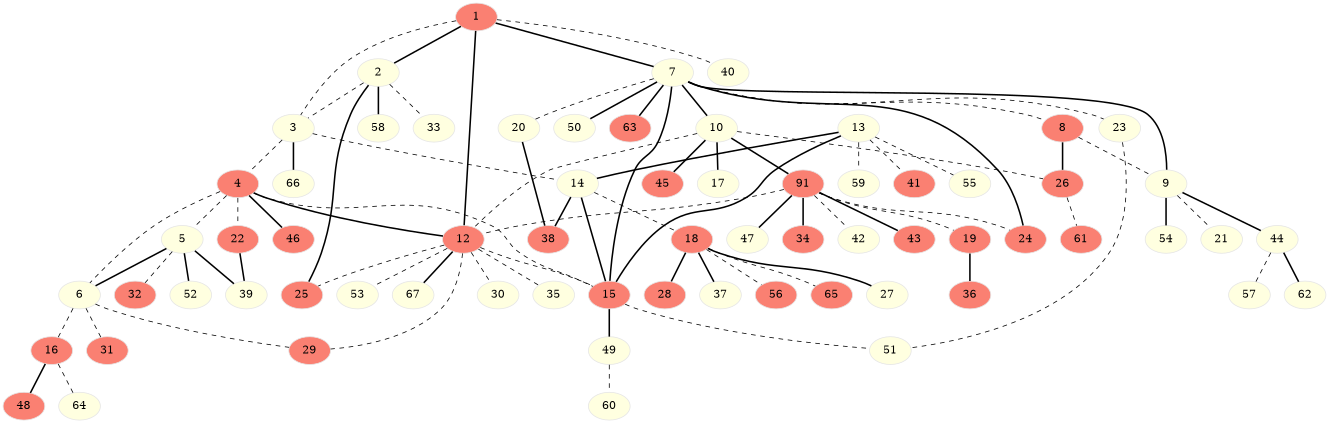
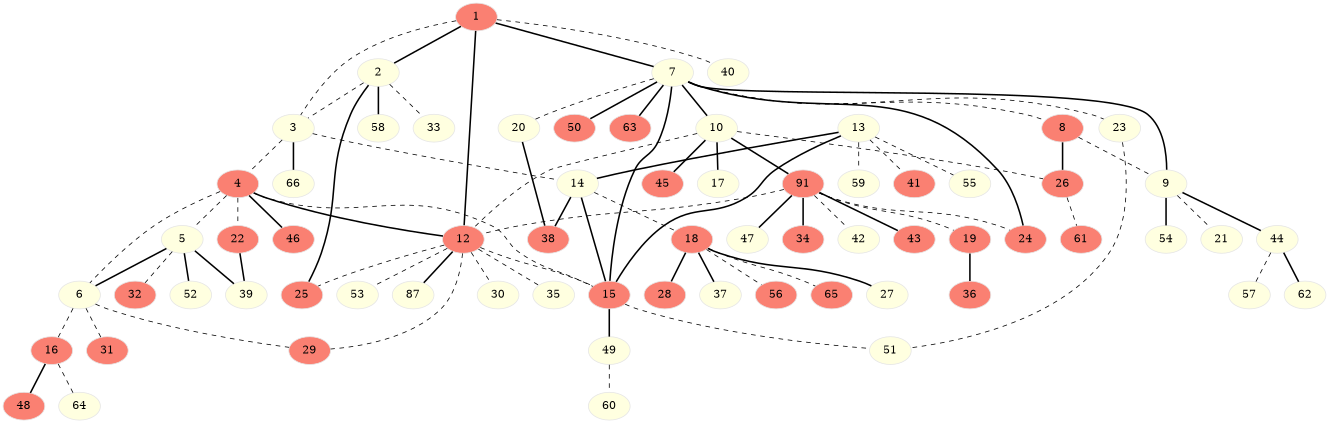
(575, 128) -> (575, 128)
(413, 295) -> (413, 295)
